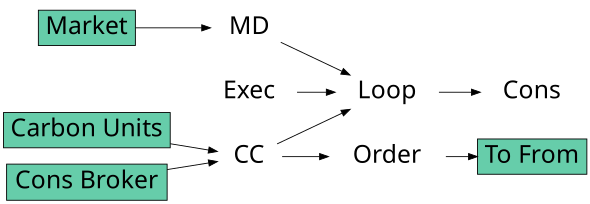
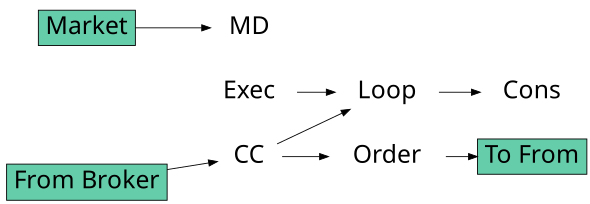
(311, 57) -> none
(87, 130) -> none
(87, 182) -> (87, 182)
